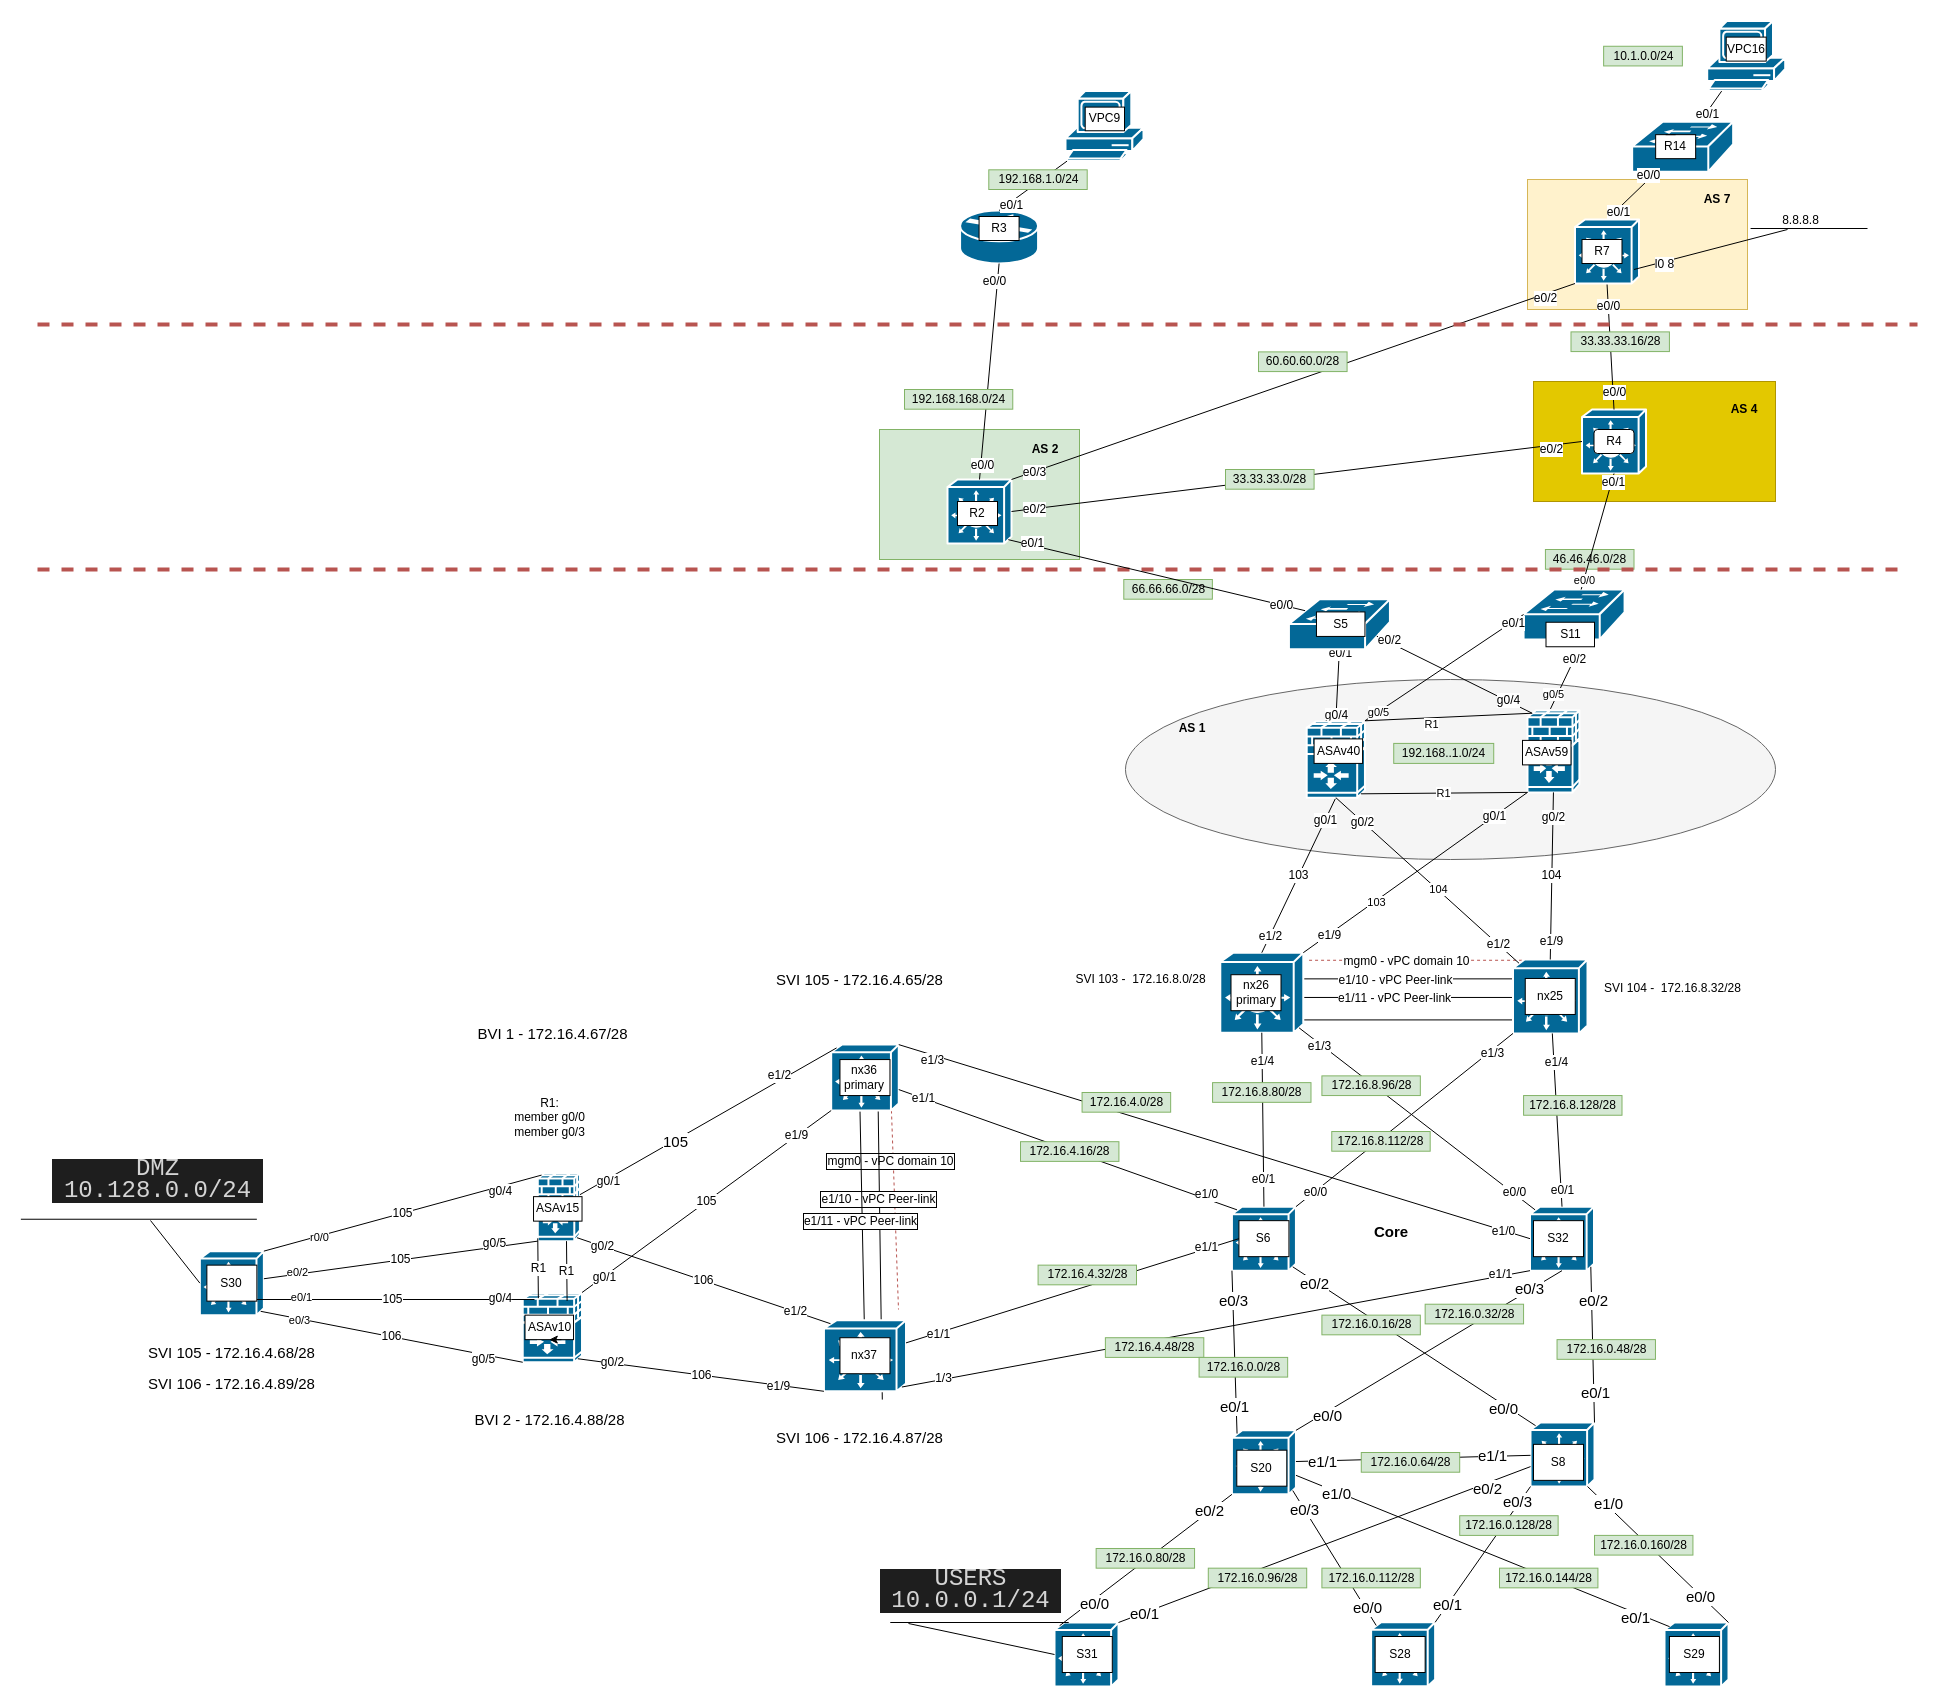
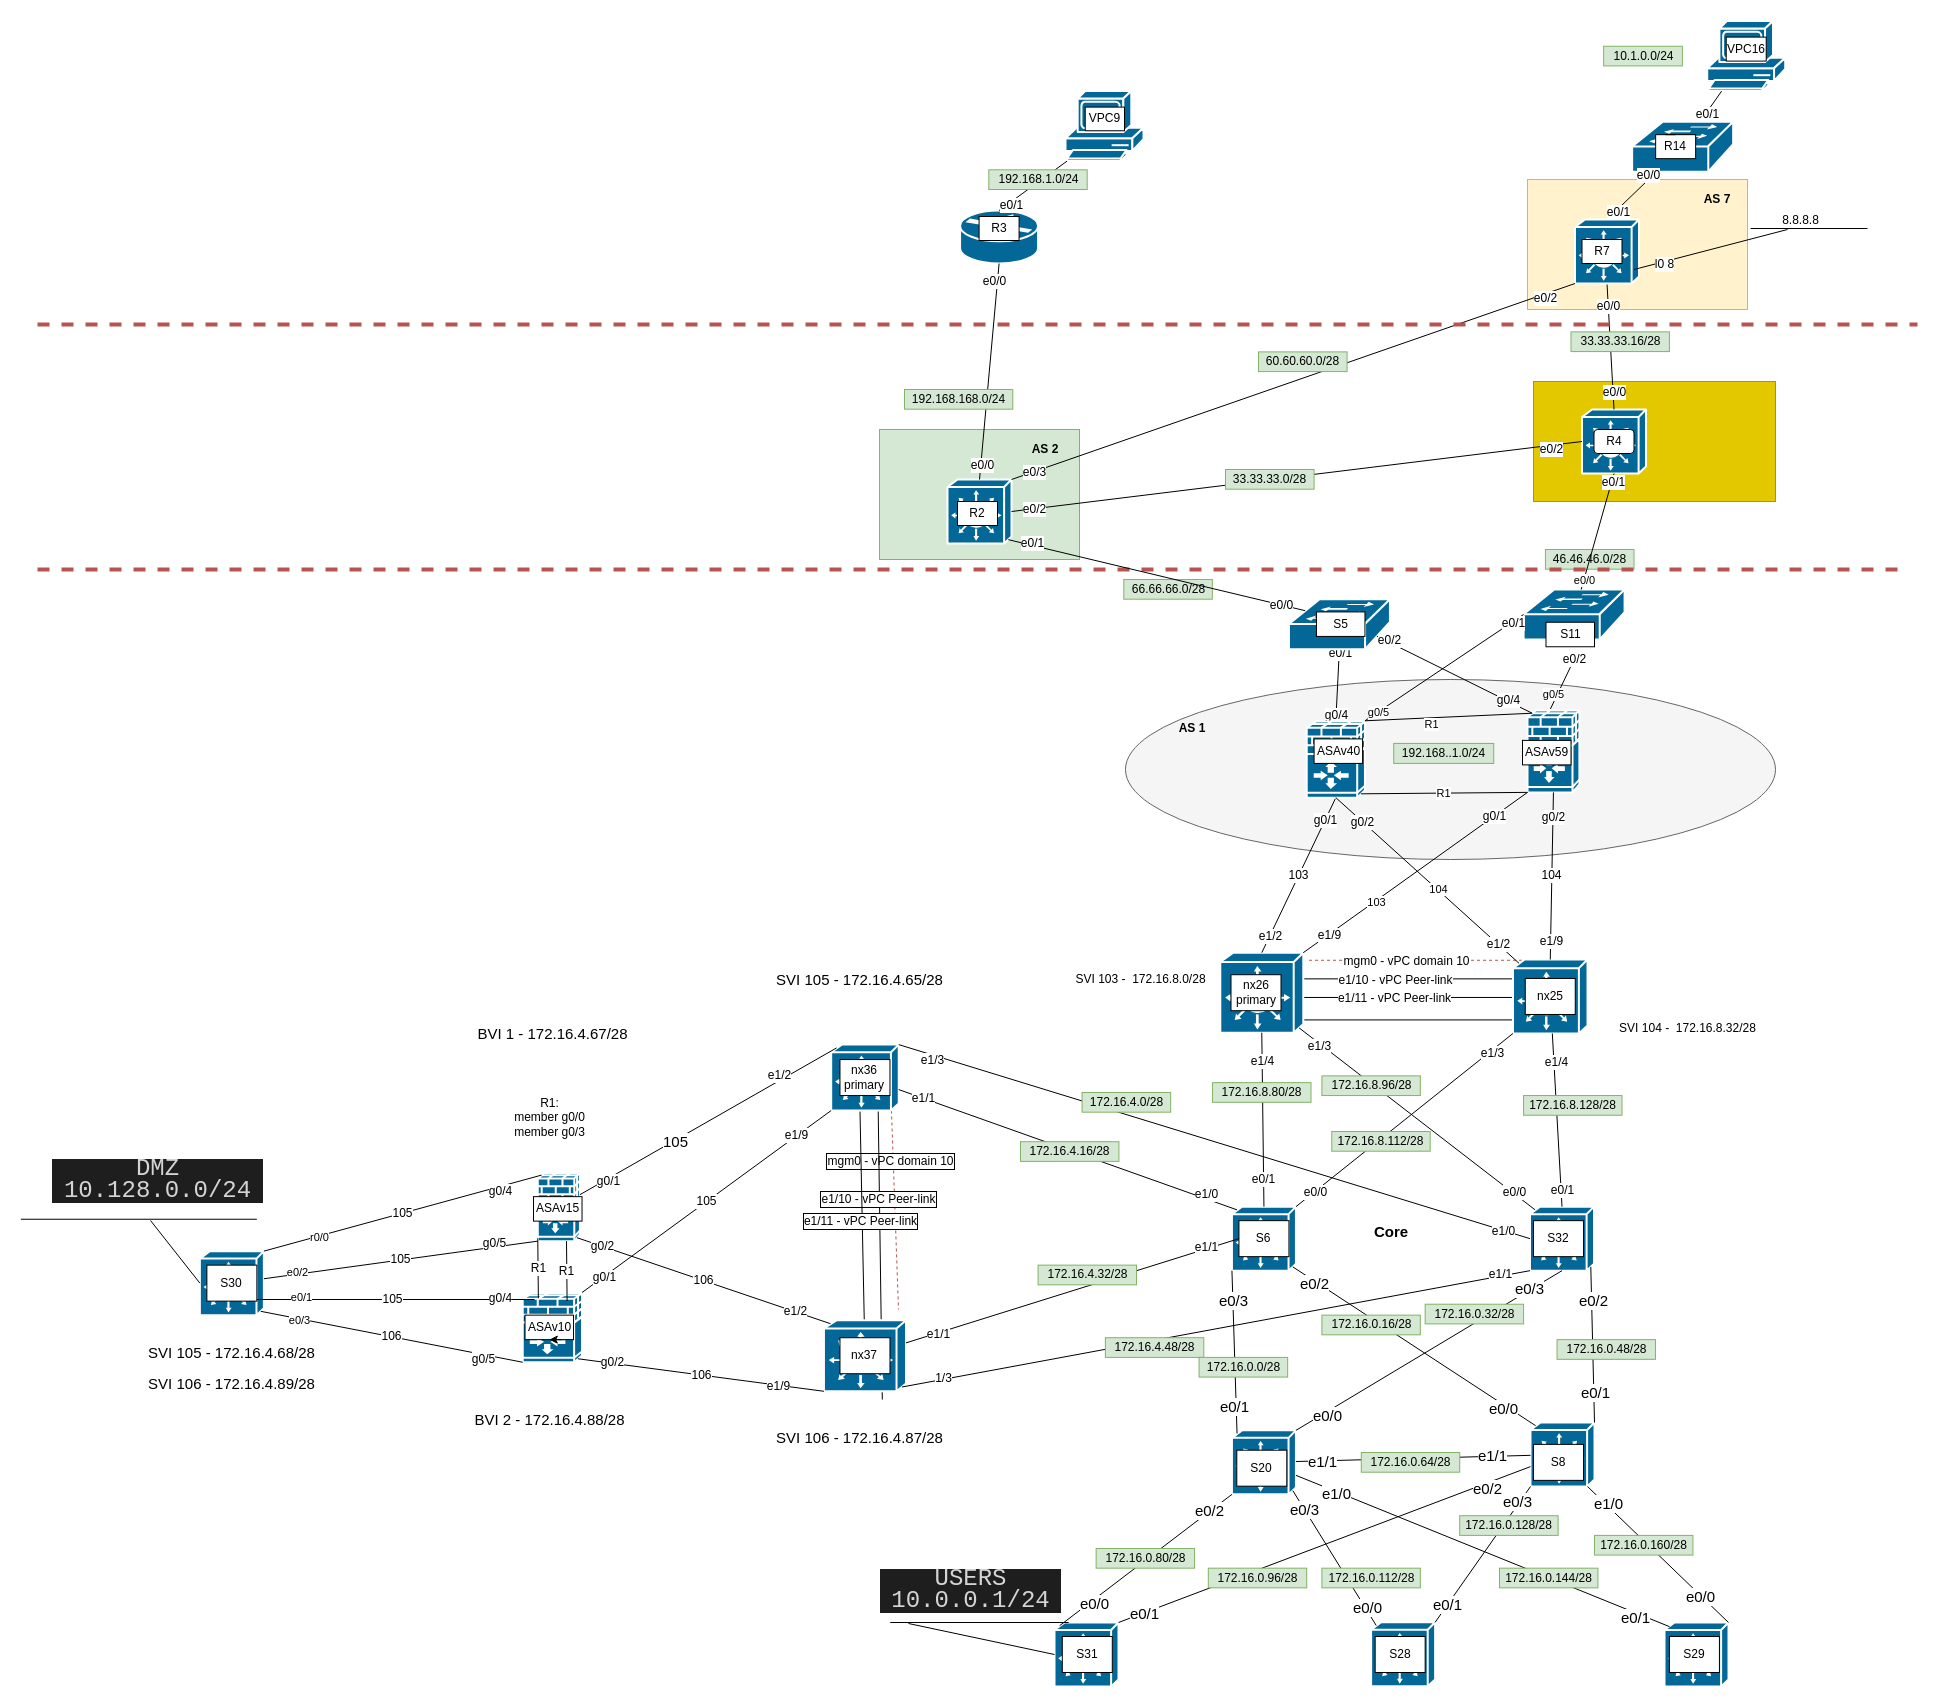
(1744, 410) -> none
(1673, 988) -> (1688, 1028)
